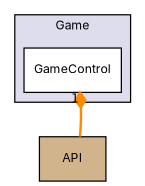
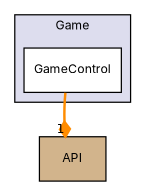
(81, 122) -> (64, 110)
